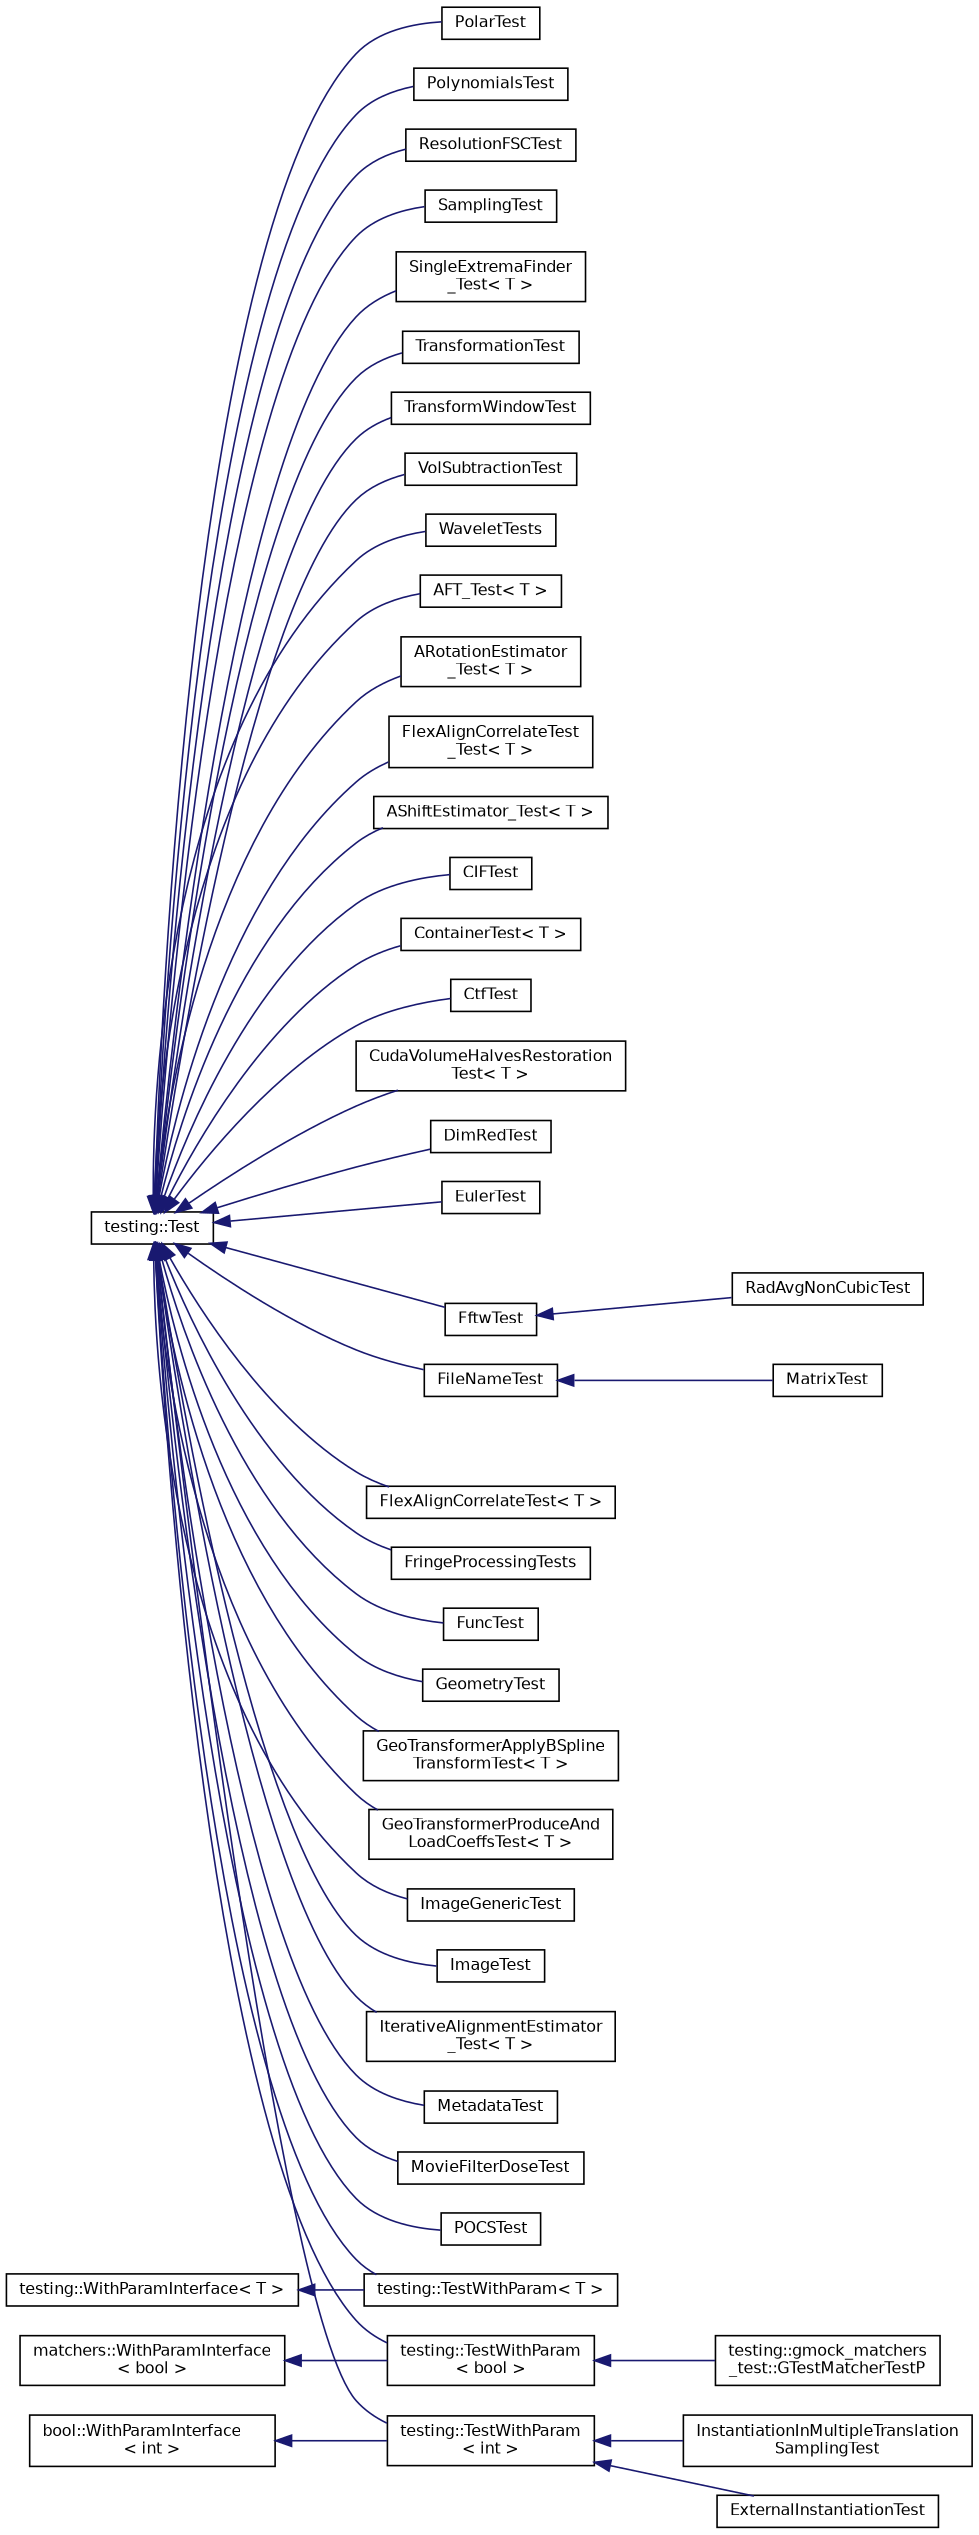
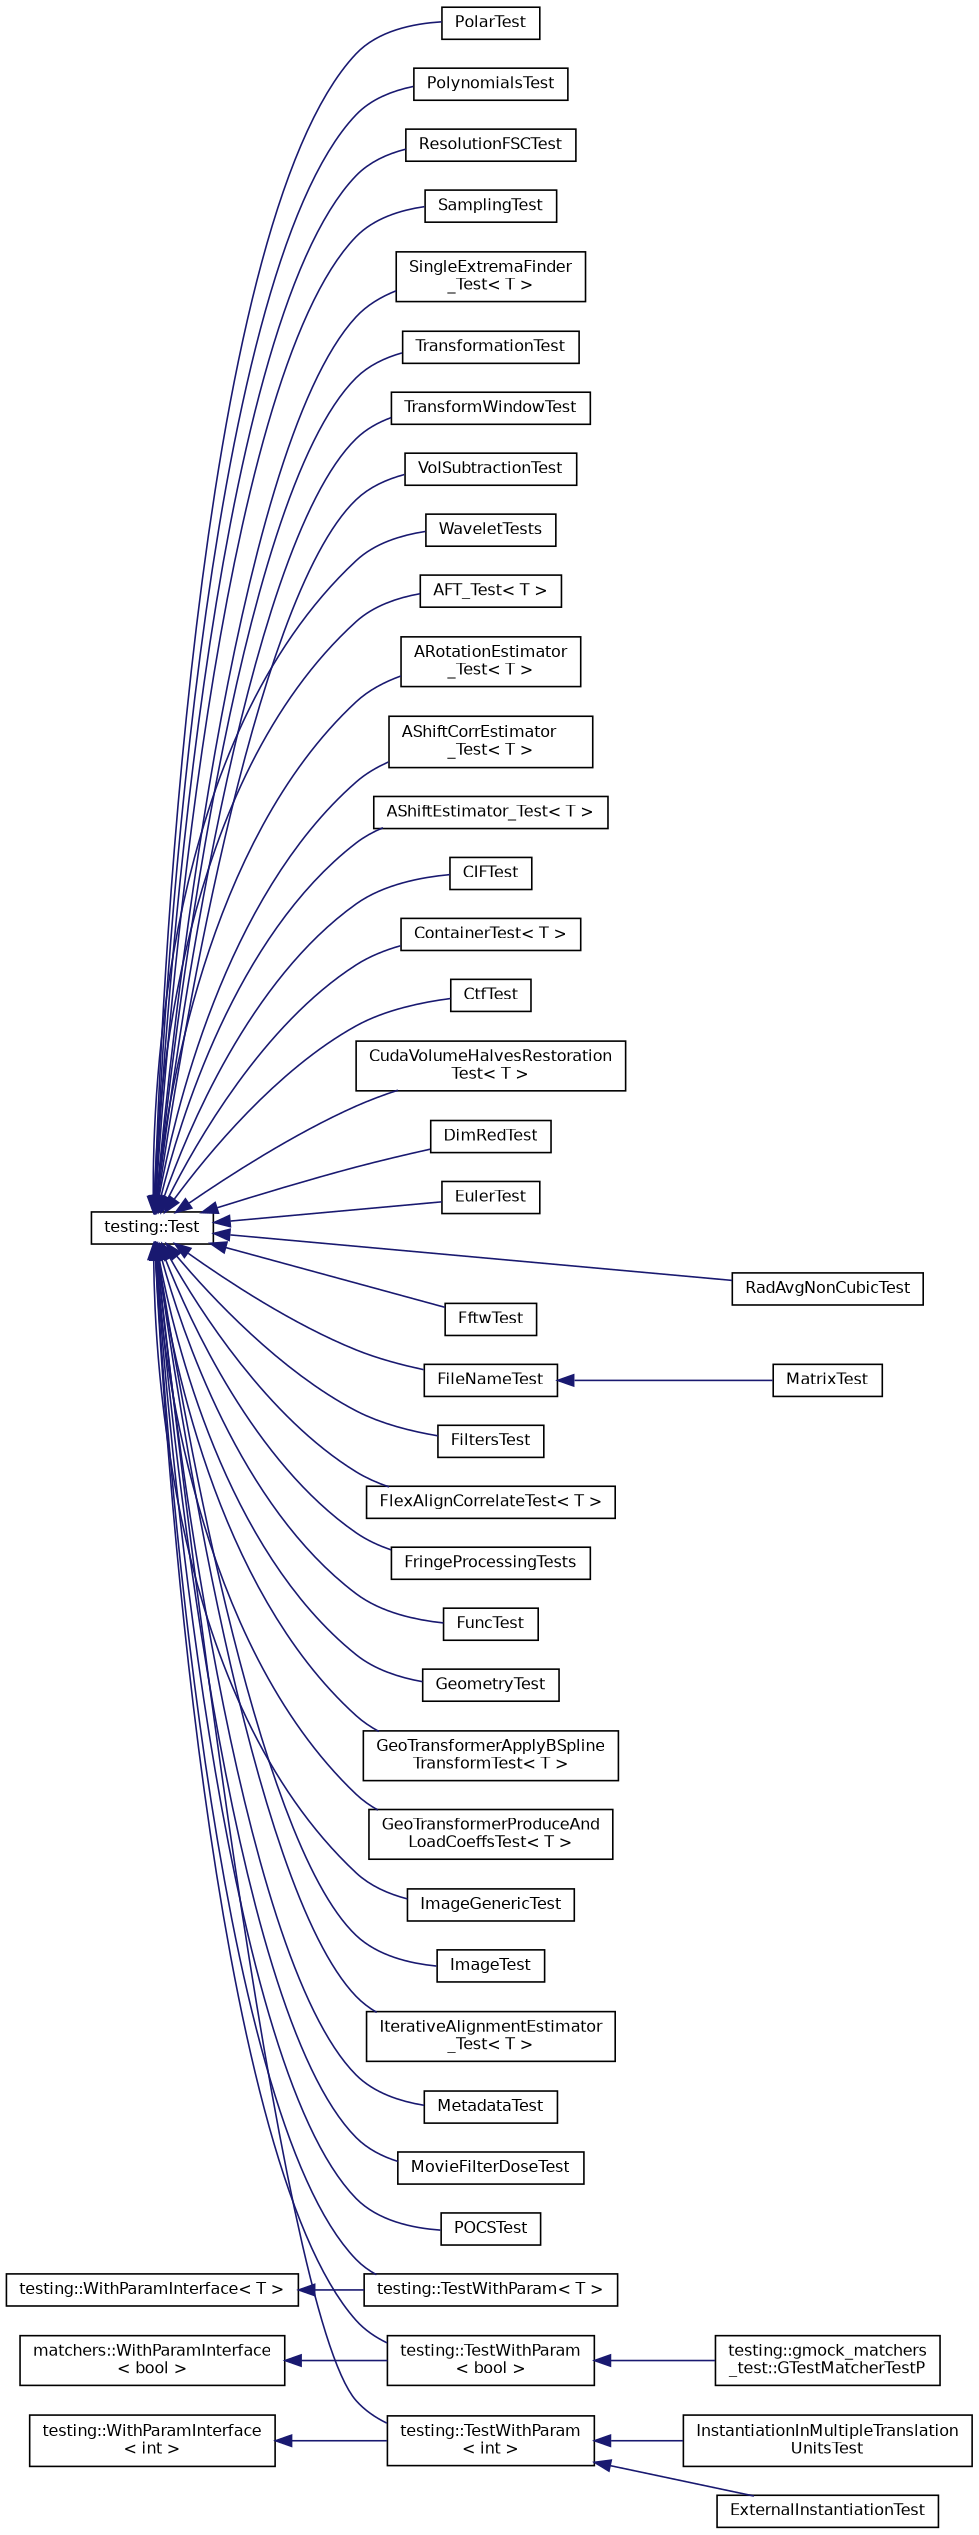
(491, 742) -> (491, 742)
(642, 1306) -> (481, 1258)
none -> (491, 1441)
(152, 2441) -> (152, 2441)
(828, 2441) -> (828, 2441)
